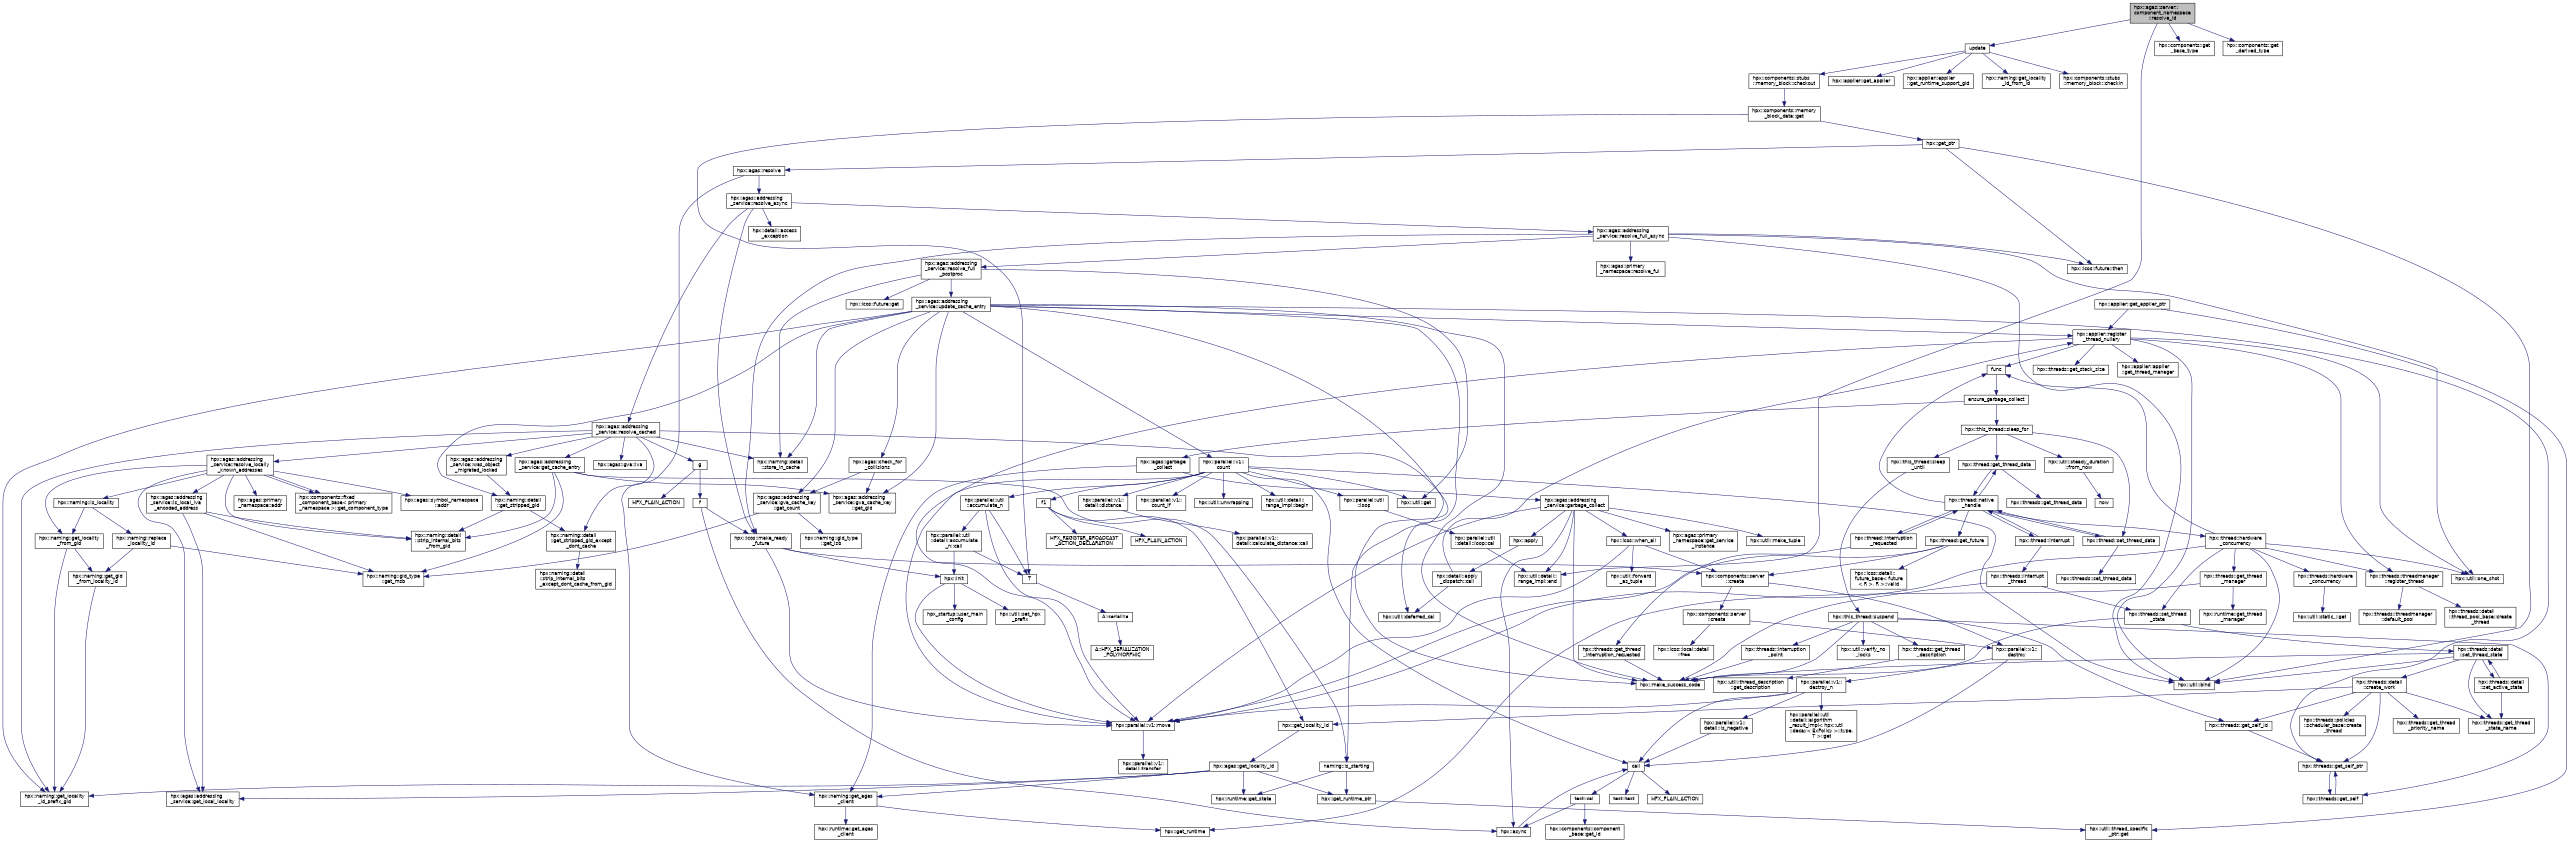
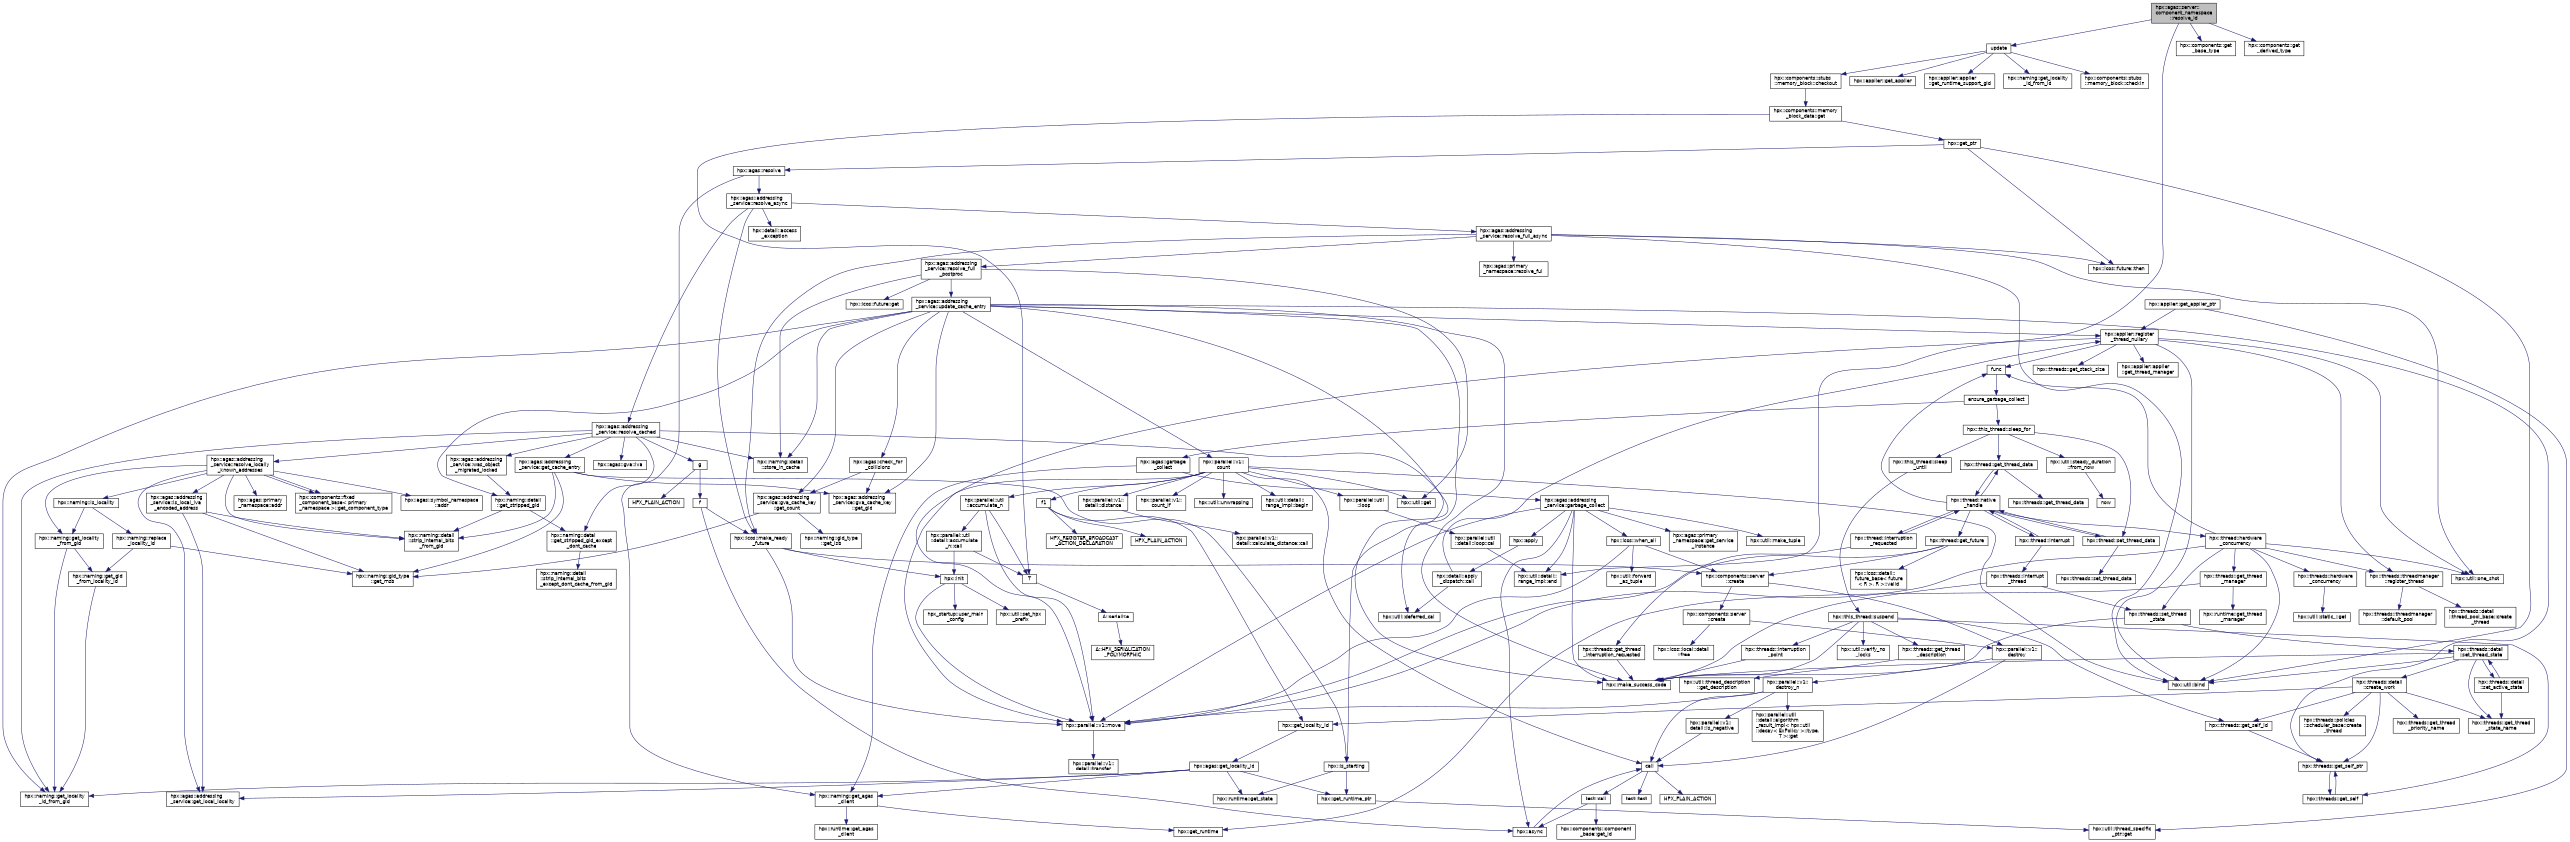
(1346, 767) -> (1346, 767)
(55, 799) -> (55, 799)
